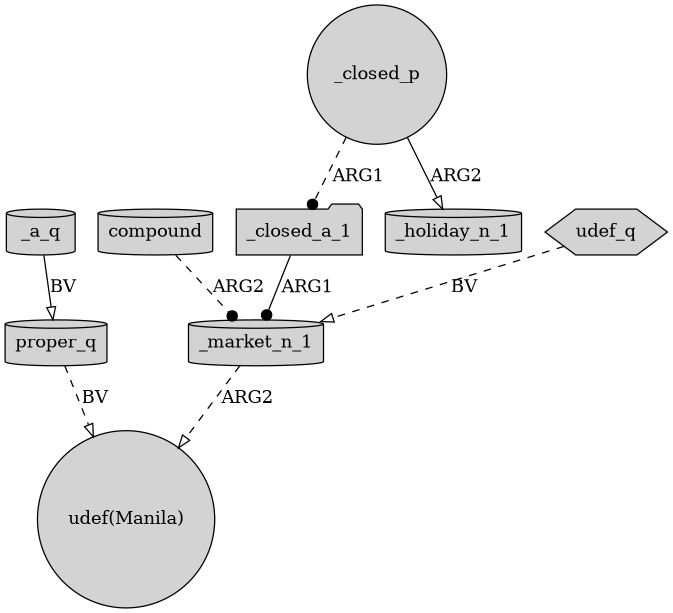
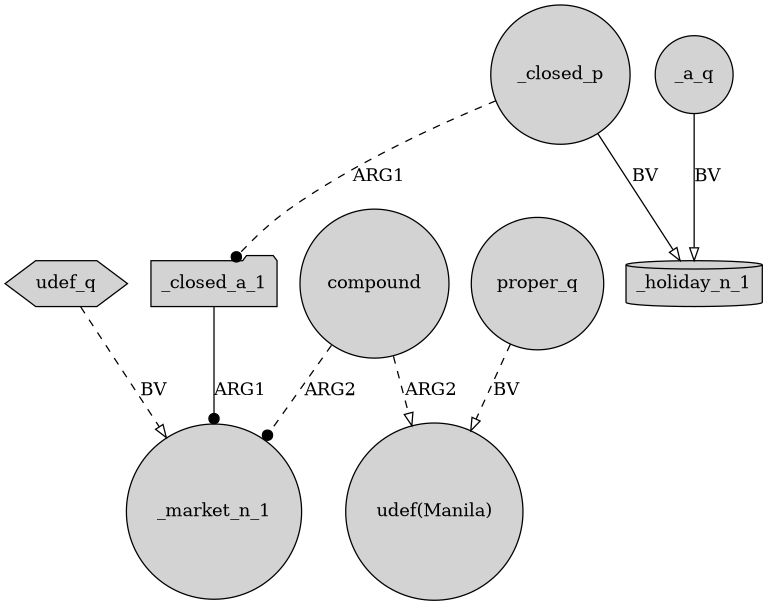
(457, 177) -> (645, 177)
(41, 232) -> (694, 75)
(155, 232) -> (374, 284)
(47, 281) -> (694, 181)
(56, 343) -> (538, 284)
(256, 343) -> (214, 512)
(213, 402) -> (401, 385)
